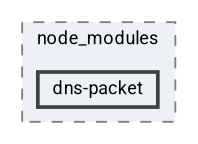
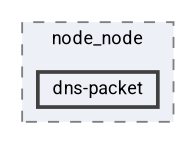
(99, 40) -> (98, 40)
